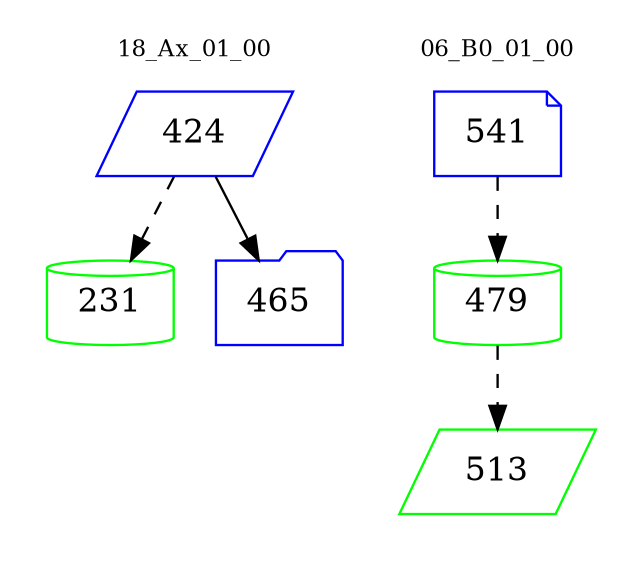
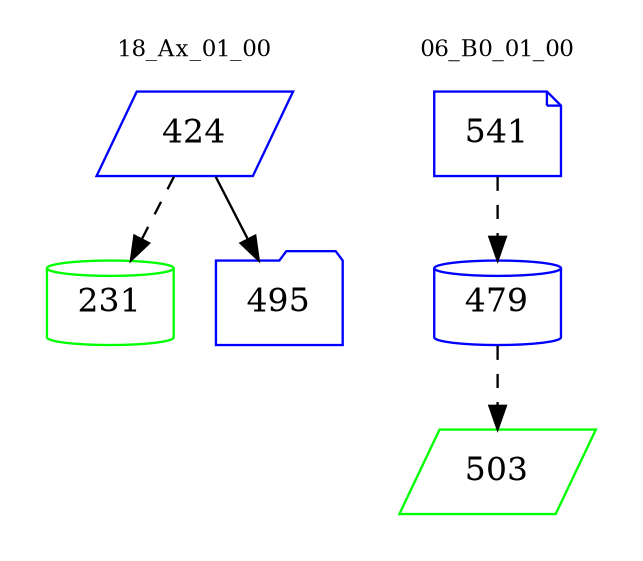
(279, 303) -> (279, 303)
(498, 303) -> (498, 303)
(498, 472) -> (498, 472)
